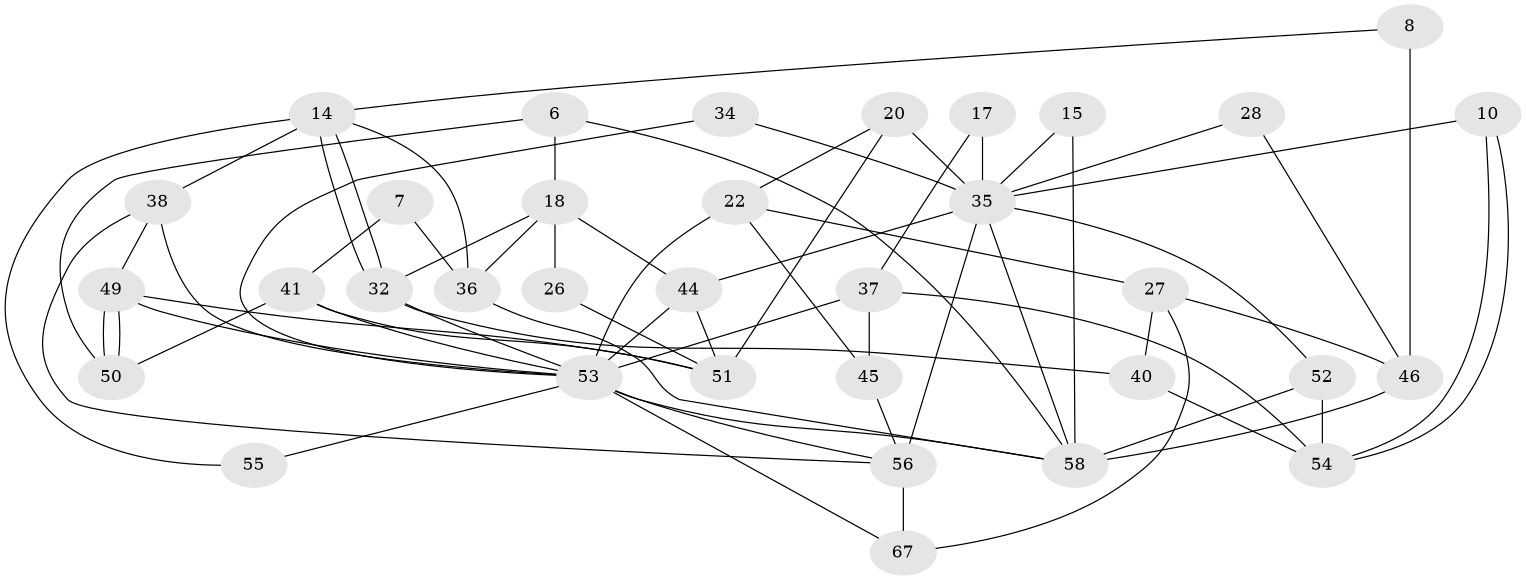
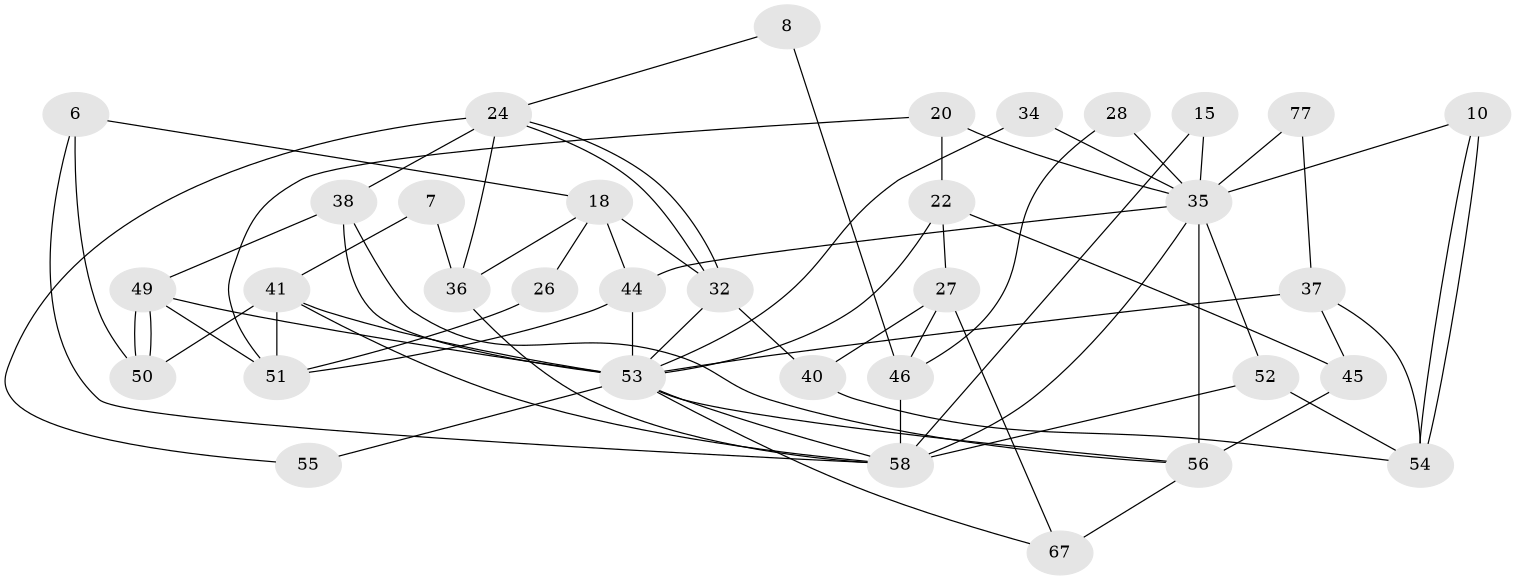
(322, 114) -> (499, 114)
(983, 114) -> (1301, 114)
none -> (575, 415)
